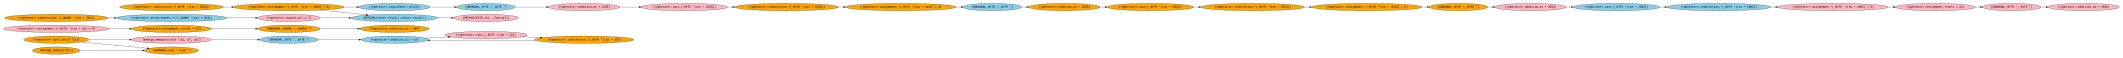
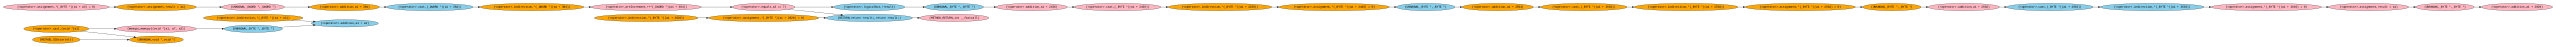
(351, 7) -> (813, 7)
none -> (430, 7)
(172, 18) -> (646, 7)
(486, 18) -> (954, 18)
(289, 29) -> (253, 7)
(486, 35) -> none
